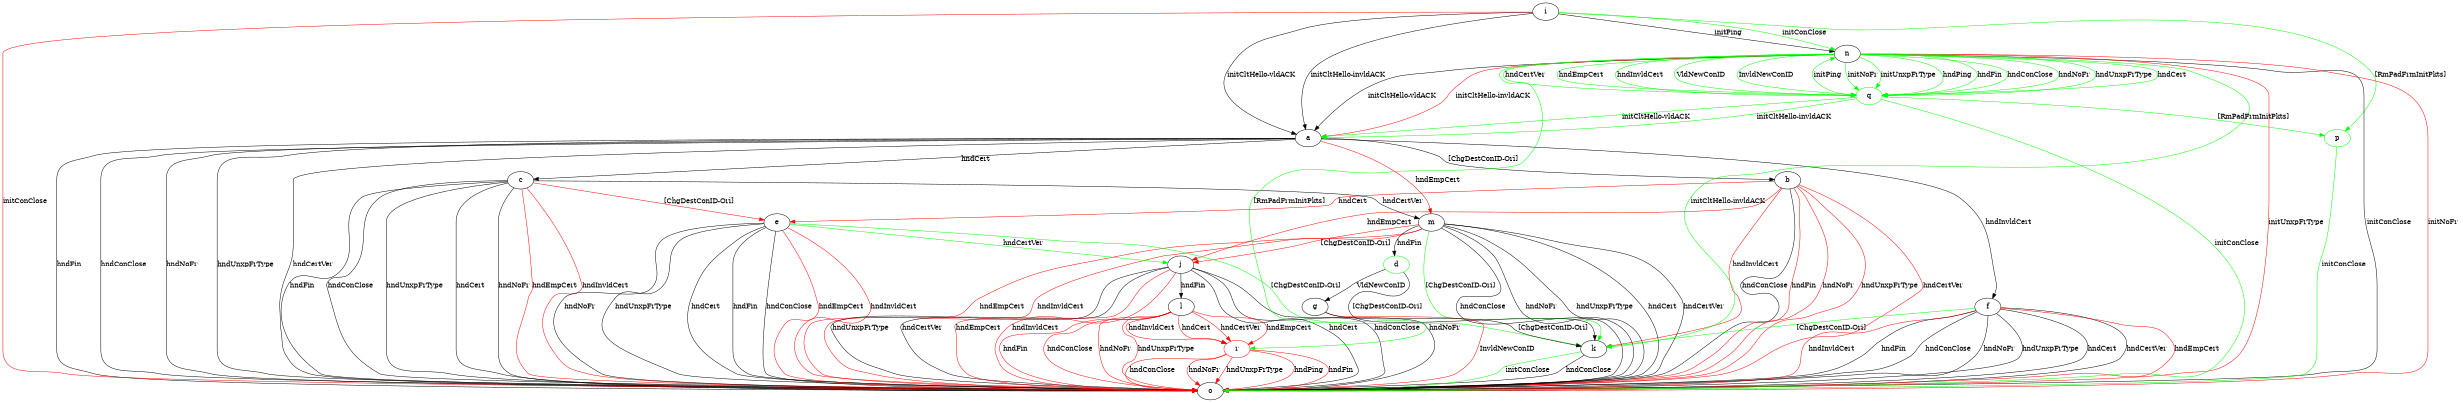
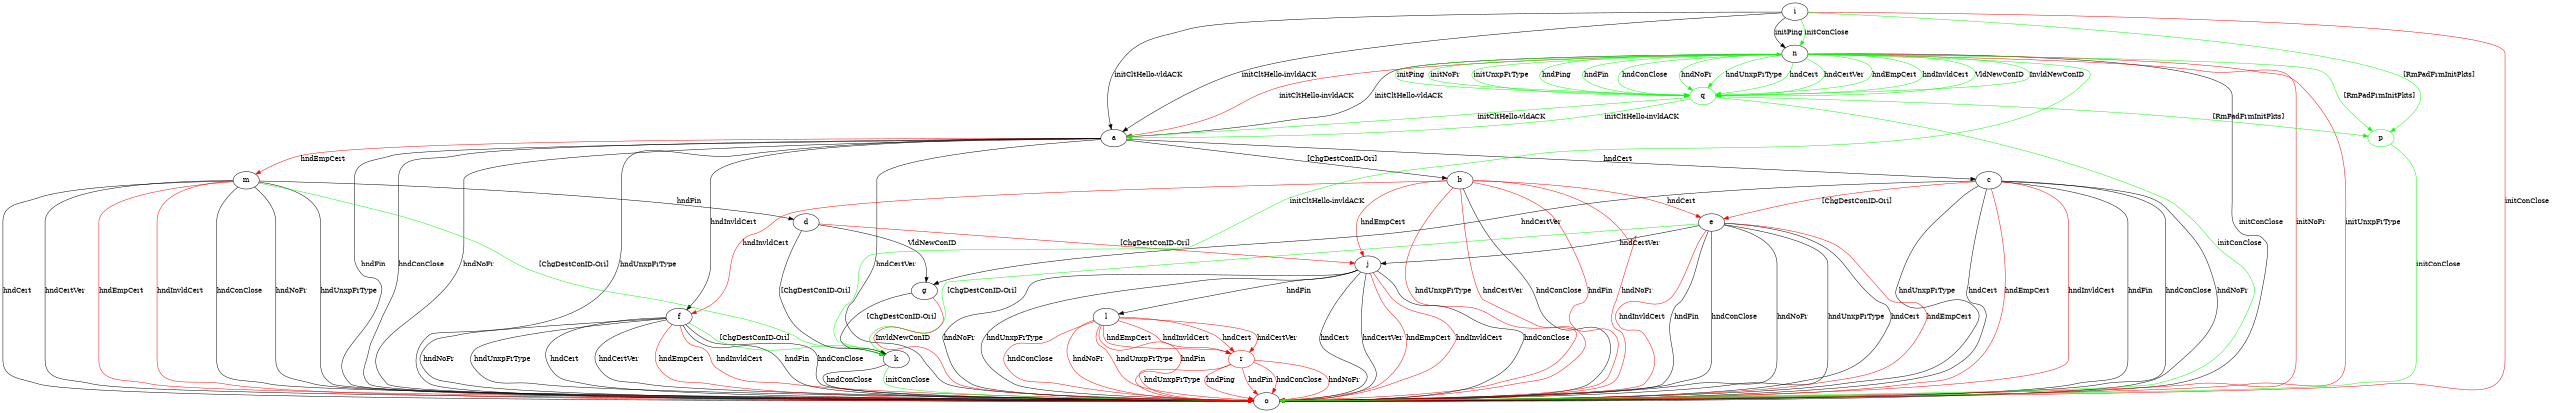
(1388, 172) -> (2191, 61)
(977, 185) -> (1456, 225)
(976, 243) -> (1543, 251)
(1308, 243) -> (1084, 243)
(1396, 265) -> (806, 222)
(1741, 308) -> (1045, 193)
